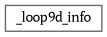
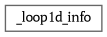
(54, 18) -> (54, 18)
